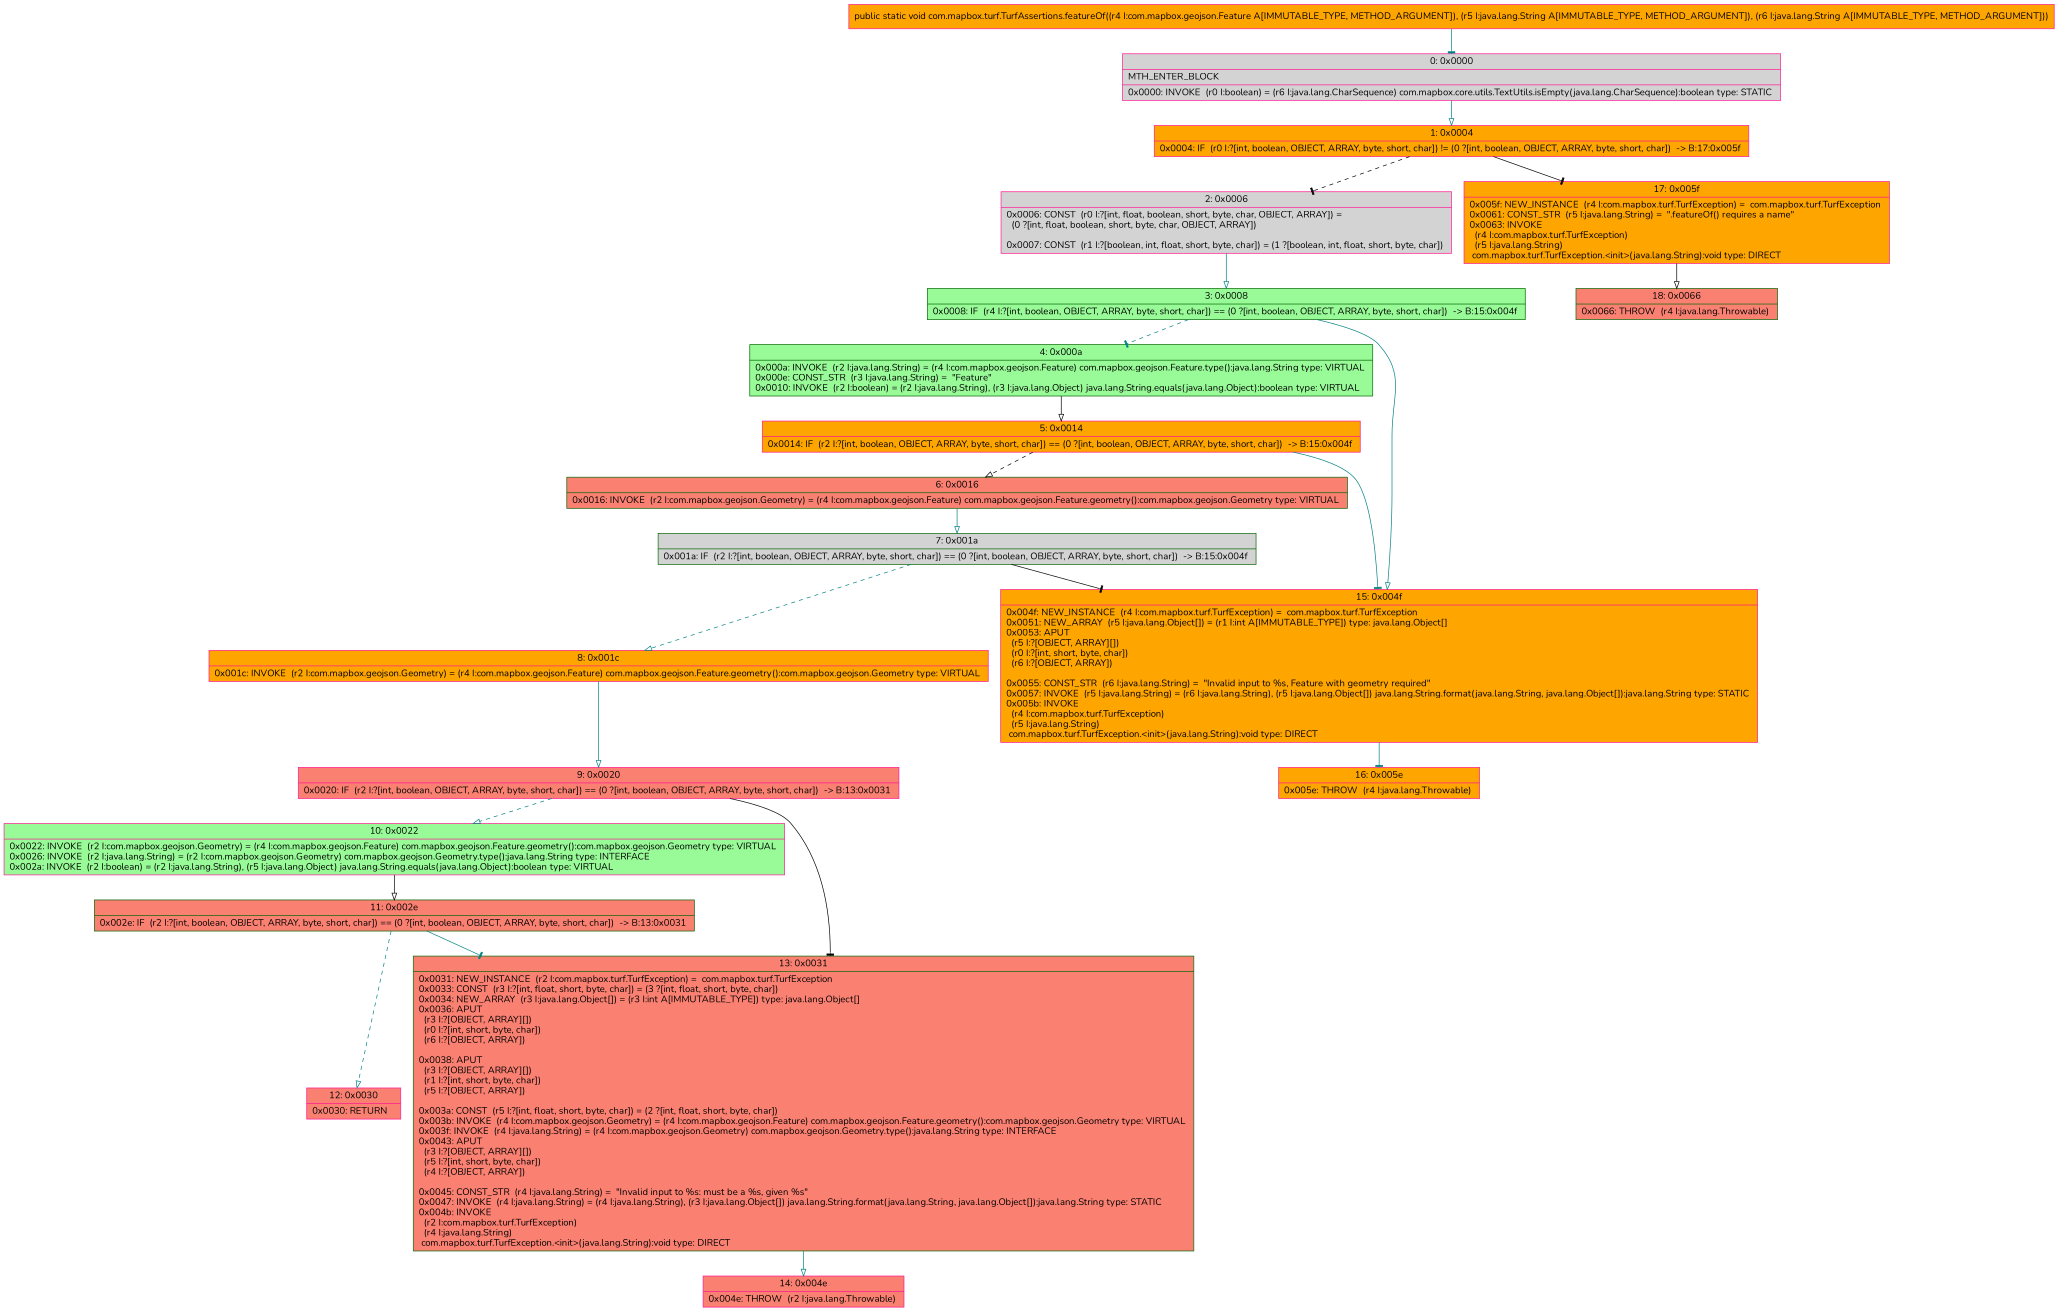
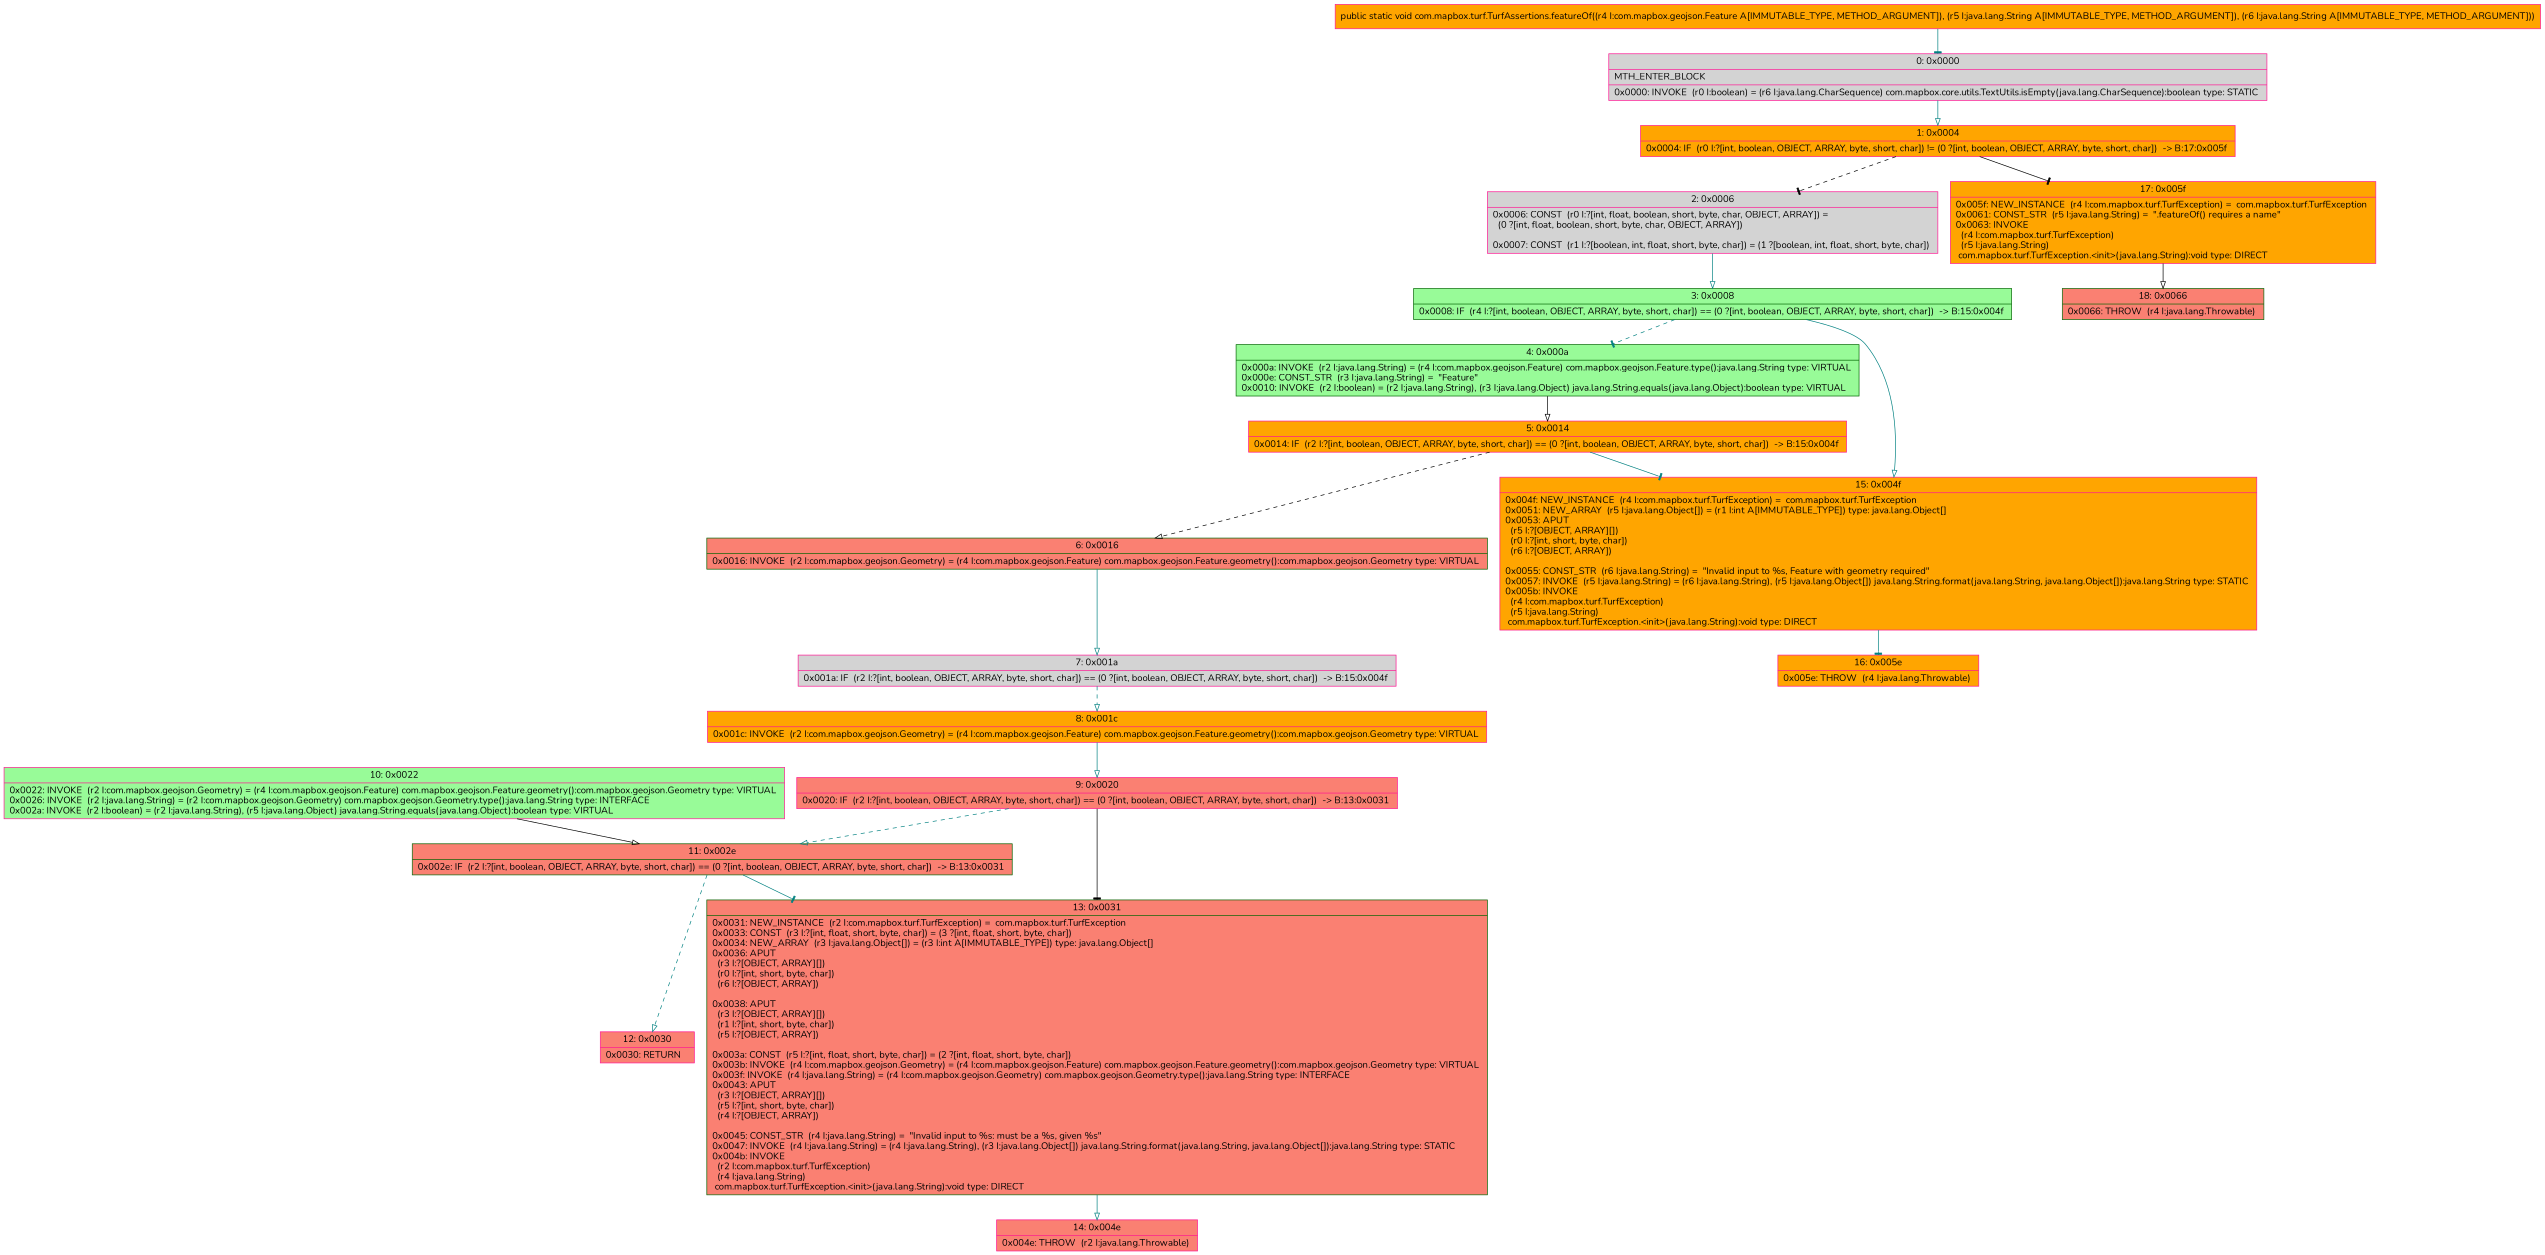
(957, 549) -> (1097, 671)
(1055, 576) -> none
(516, 810) -> (908, 826)
